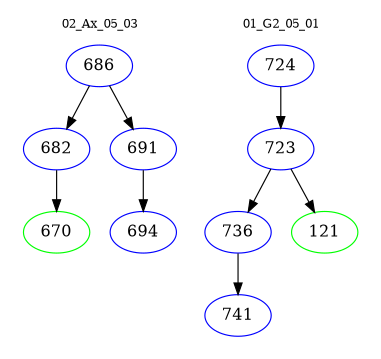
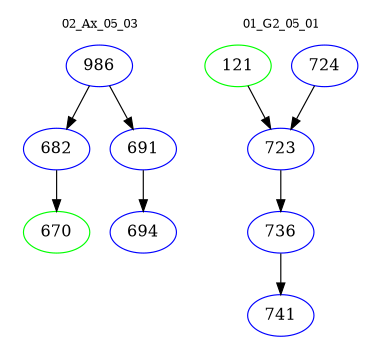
(99, 66) -> (99, 66)
(300, 185) -> (257, 102)
